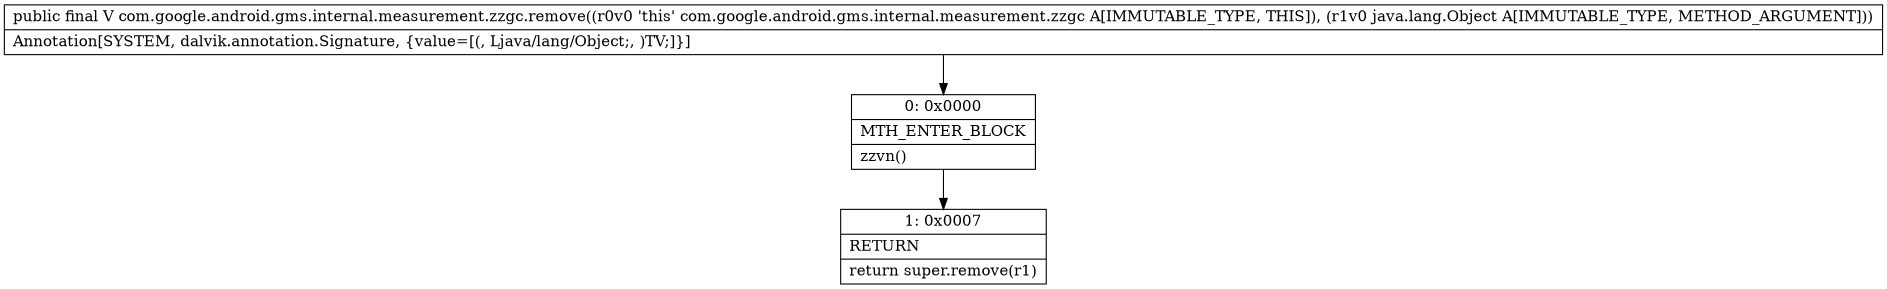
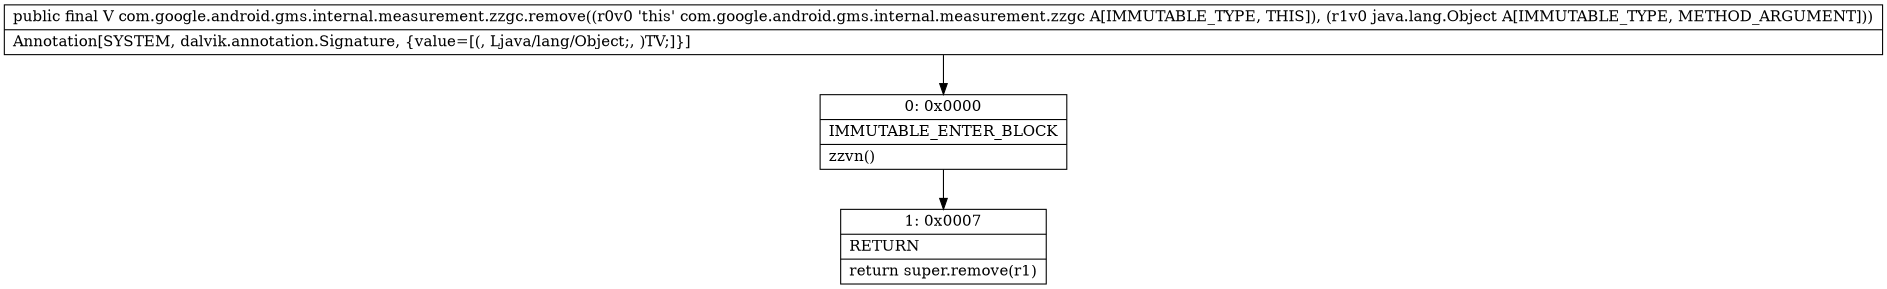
(943, 131) -> (943, 131)
